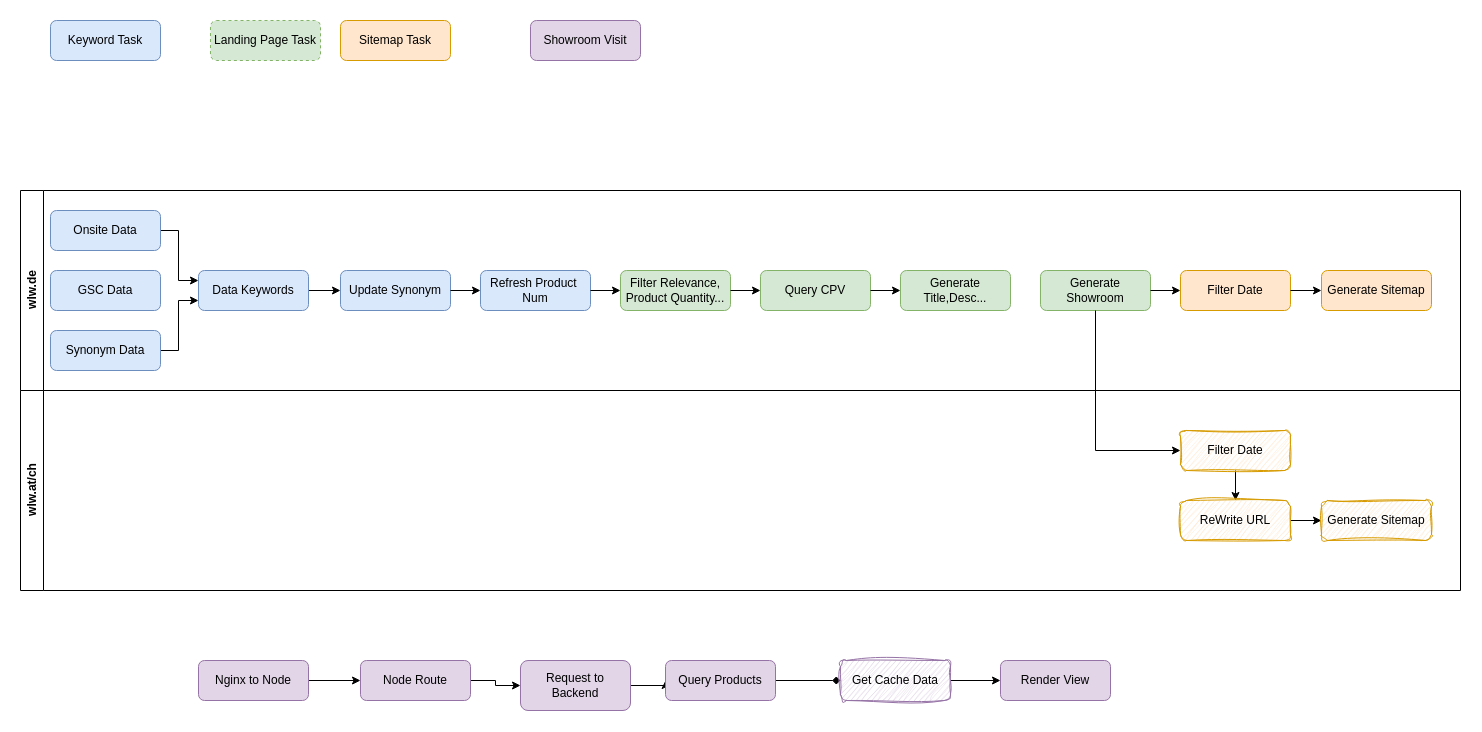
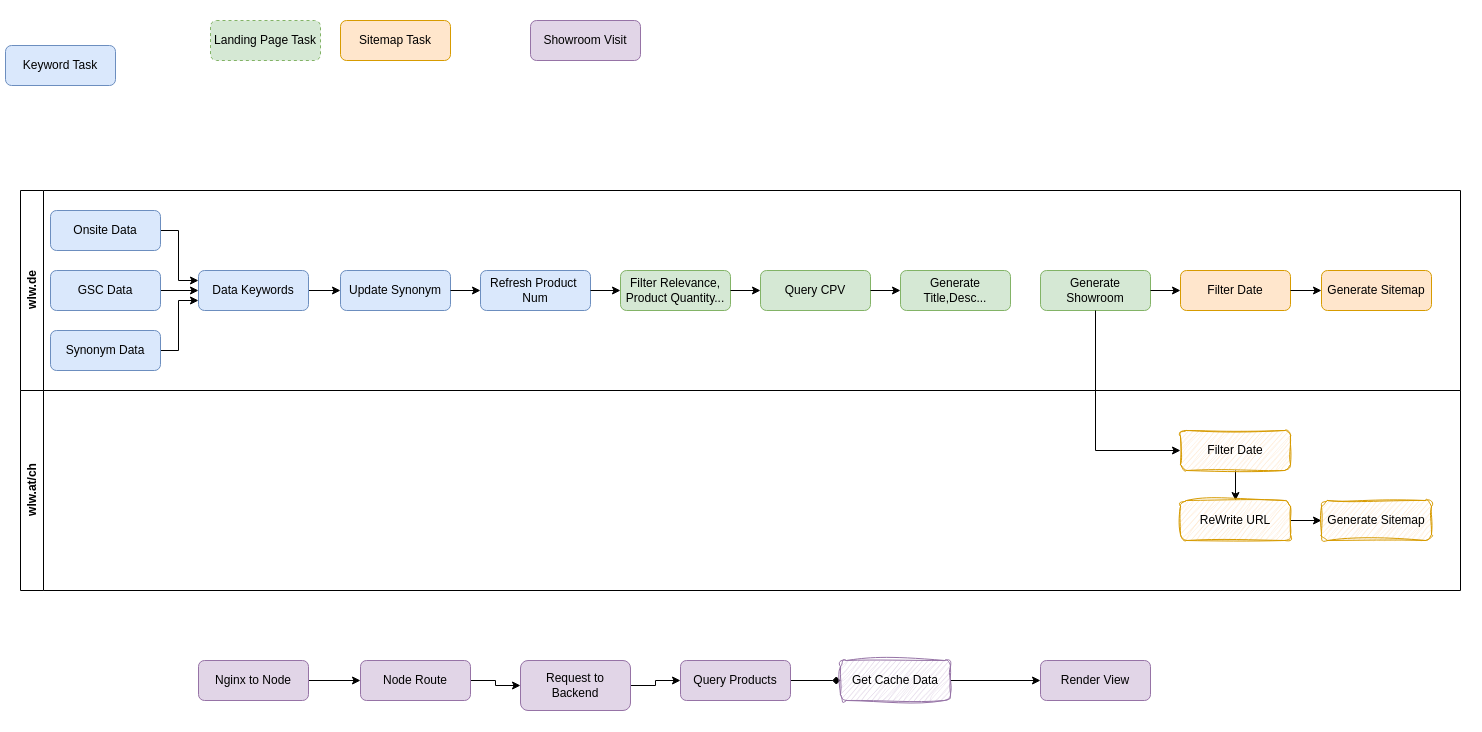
(106, 41) -> (61, 66)
none -> (176, 291)
(721, 681) -> (736, 681)
(1056, 681) -> (1096, 681)
